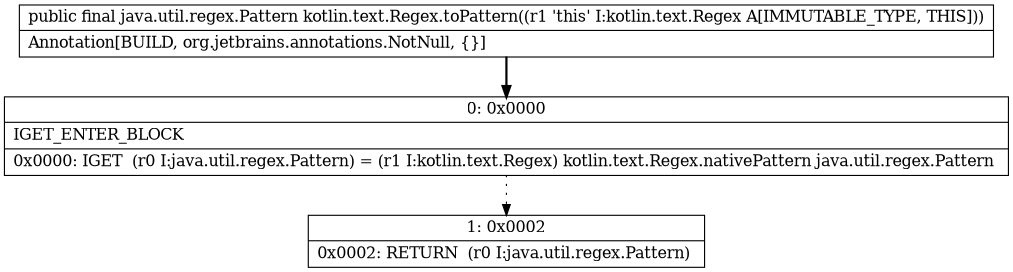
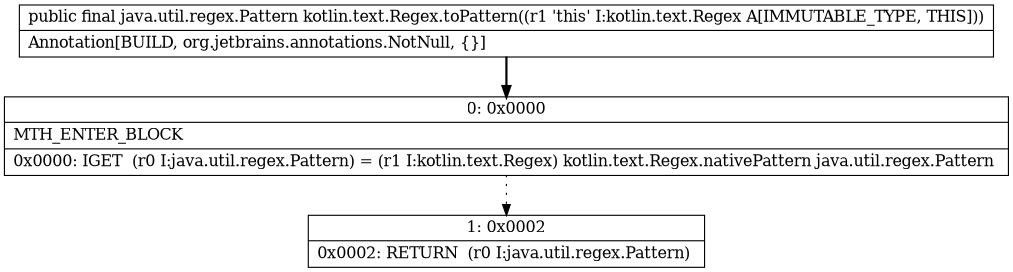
(99, 135) -> (99, 135)
